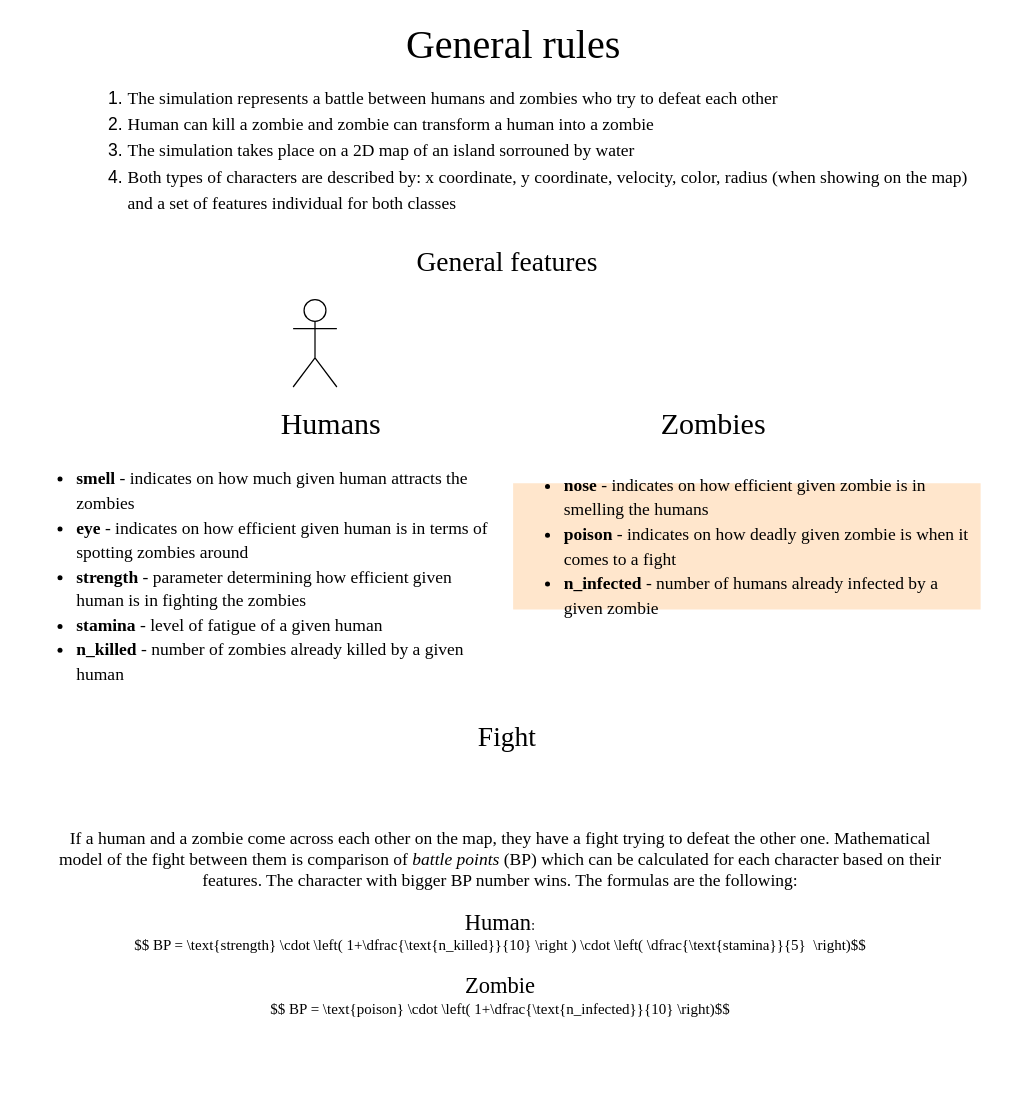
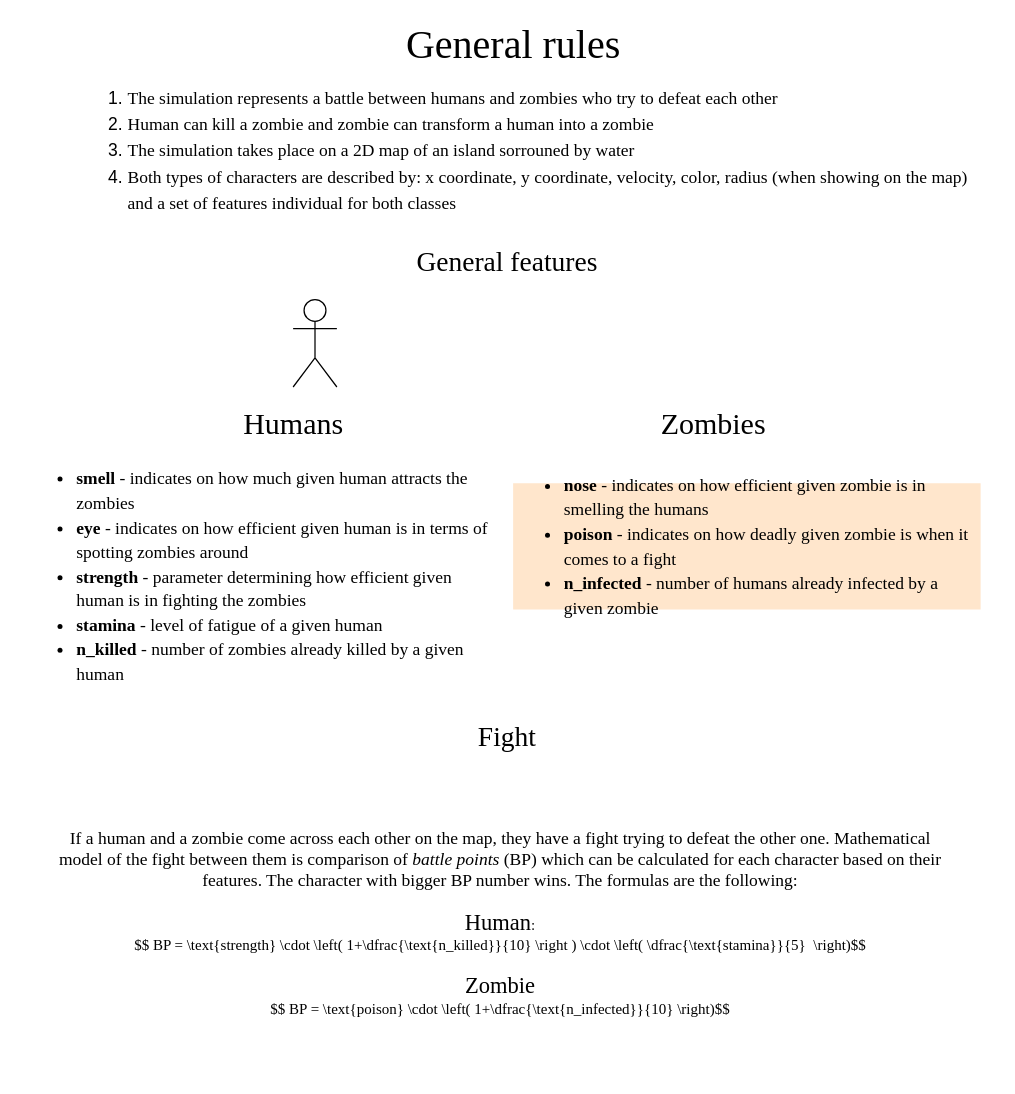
(331, 424) -> (293, 424)
